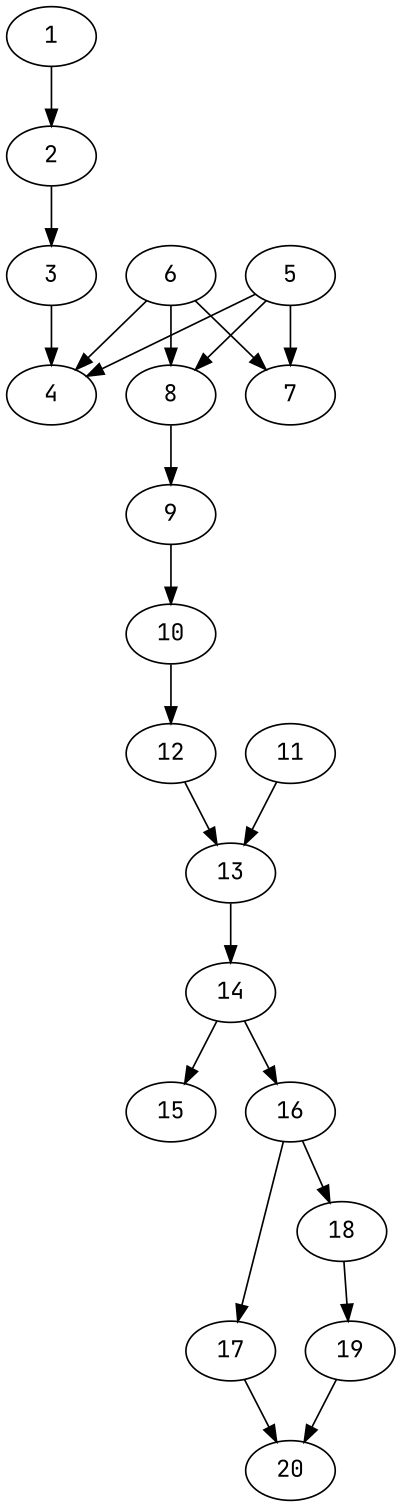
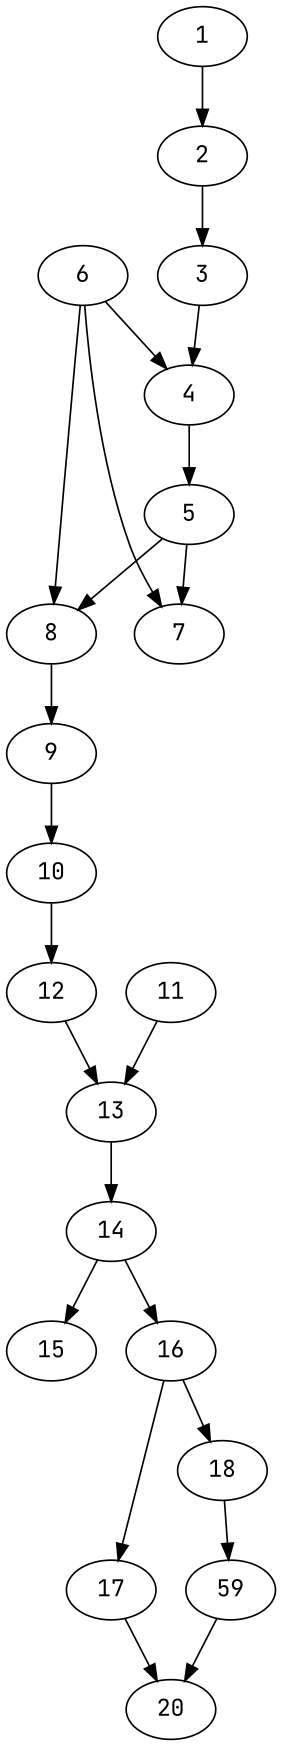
(183, 330) -> (189, 447)
(350, 1351) -> (231, 1590)
